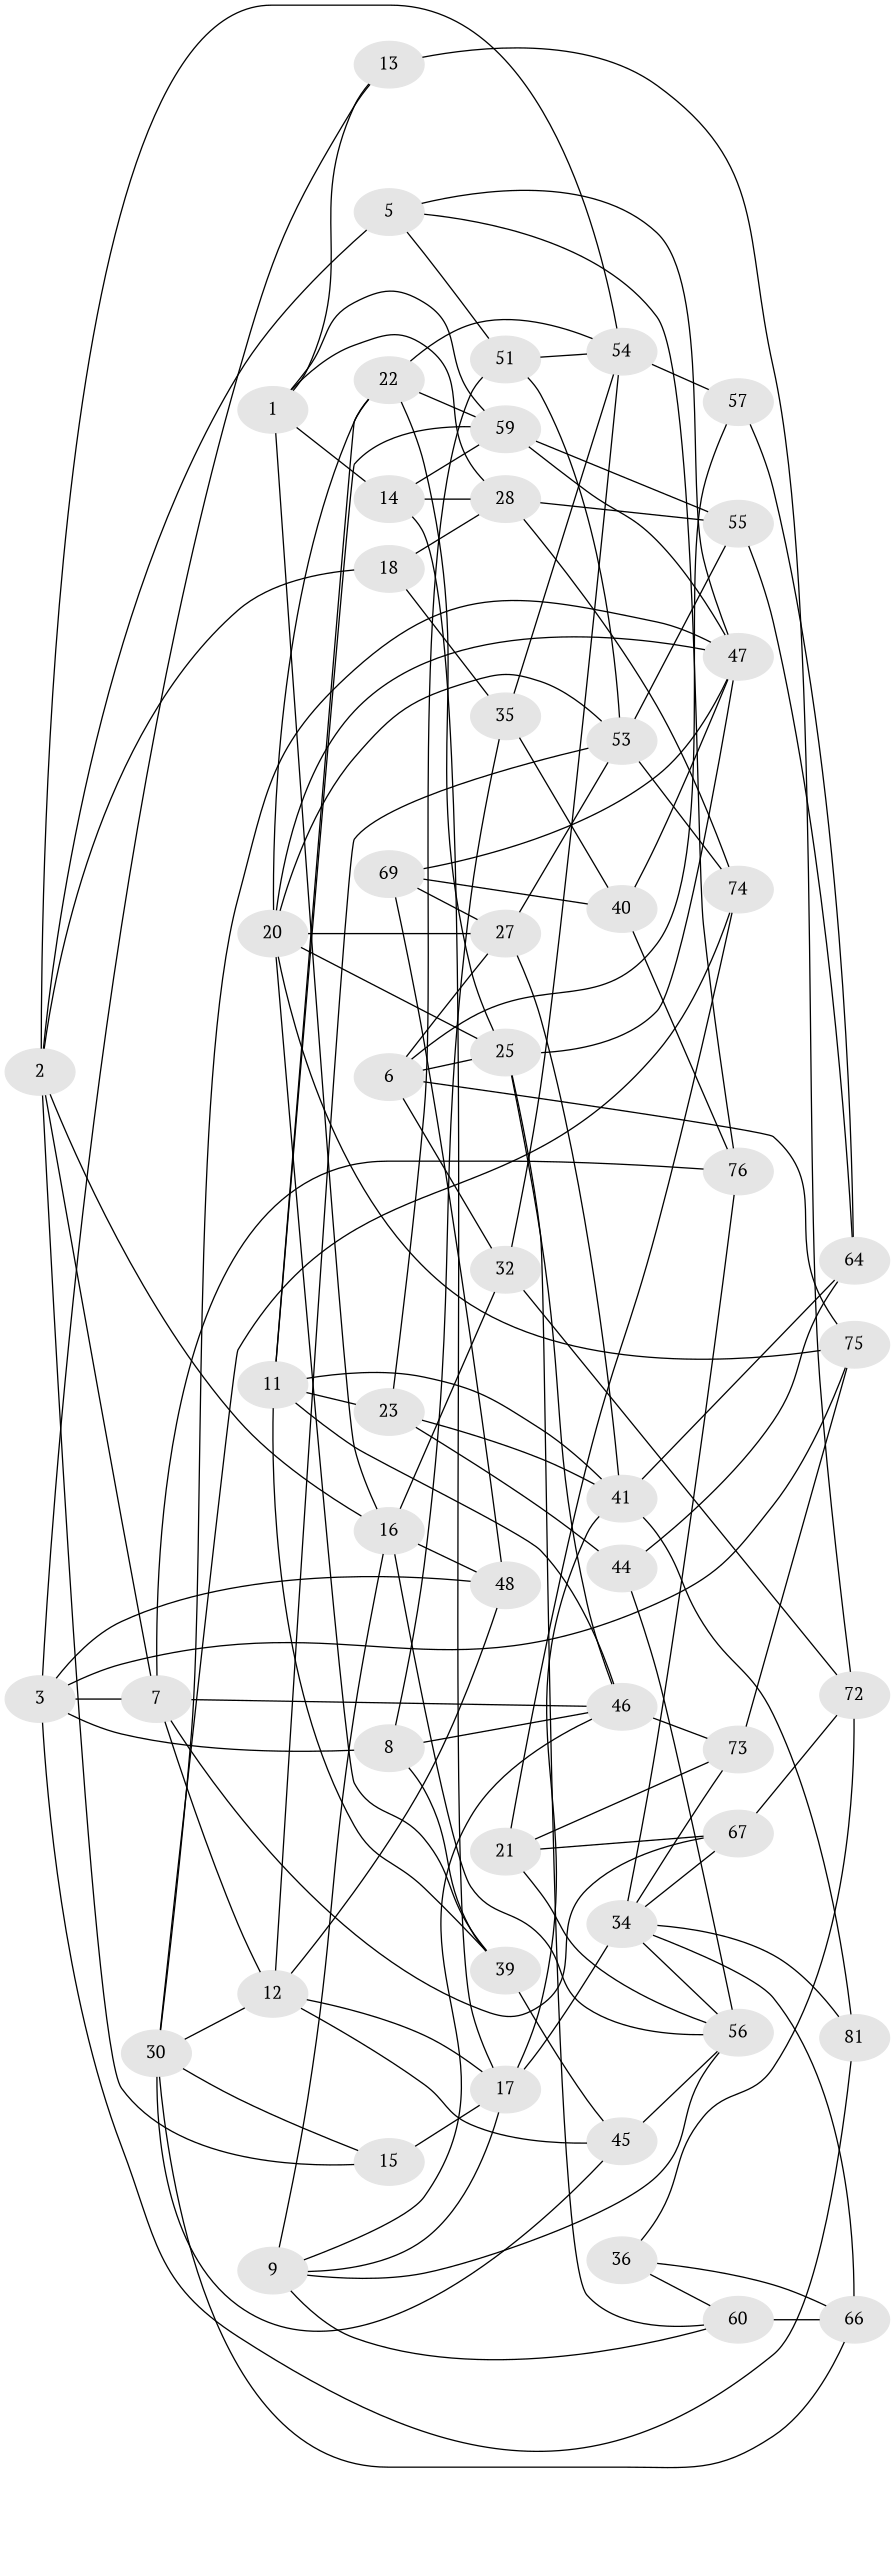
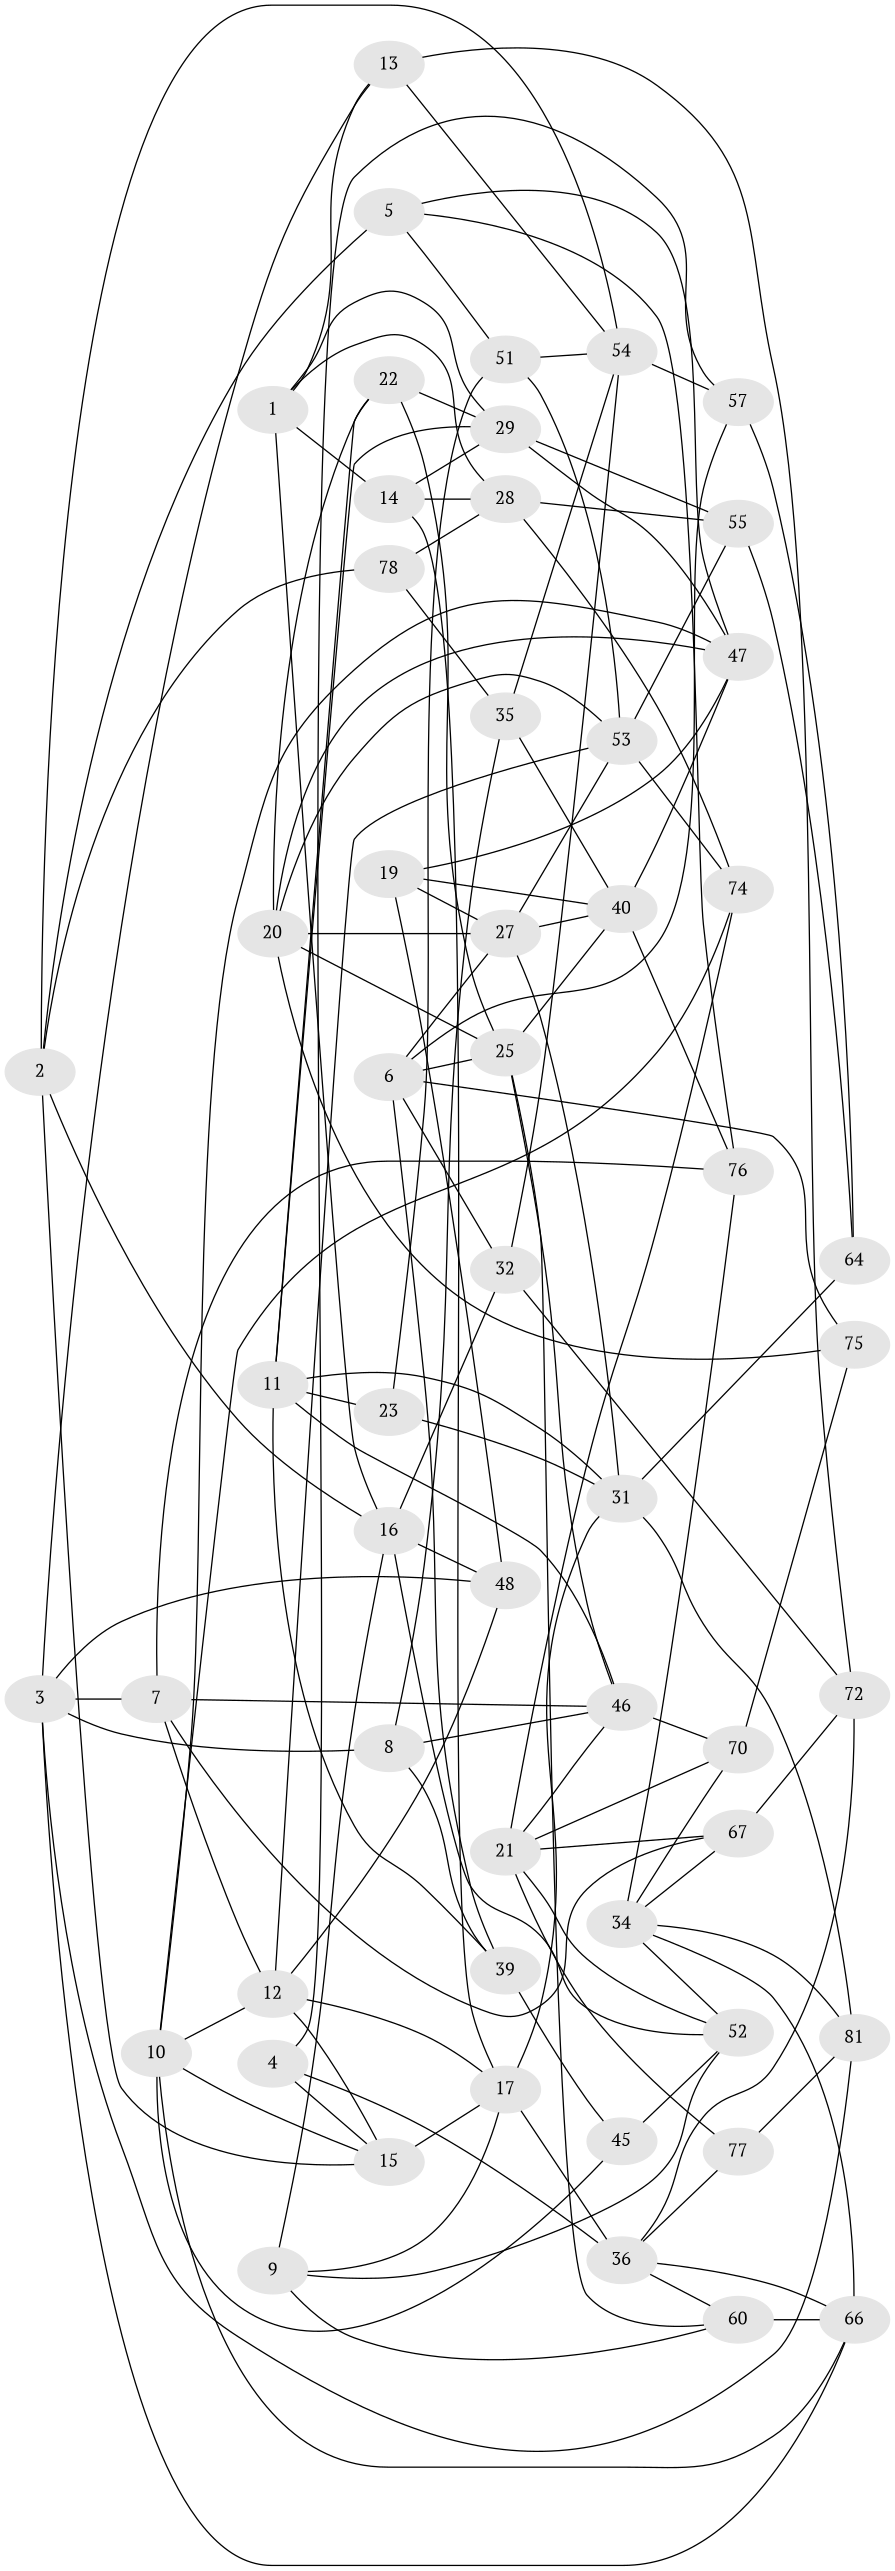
(497, 320) -> (506, 208)
(506, 429) -> (506, 429)
(389, 569) -> (389, 569)
(389, 874) -> (389, 874)
(689, 909) -> (564, 981)
none -> (570, 920)
(97, 1386) -> none
(322, 1480) -> (435, 1570)
(622, 1499) -> (622, 1499)
(622, 1568) -> none
(518, 1645) -> (188, 2498)
(738, 1750) -> (738, 1750)
(568, 2009) -> (560, 2169)
(453, 2015) -> (564, 1779)
(738, 2033) -> (738, 2033)
(156, 2053) -> (156, 2053)
none -> (273, 2064)
(438, 2096) -> (339, 2074)
none -> (738, 2152)
